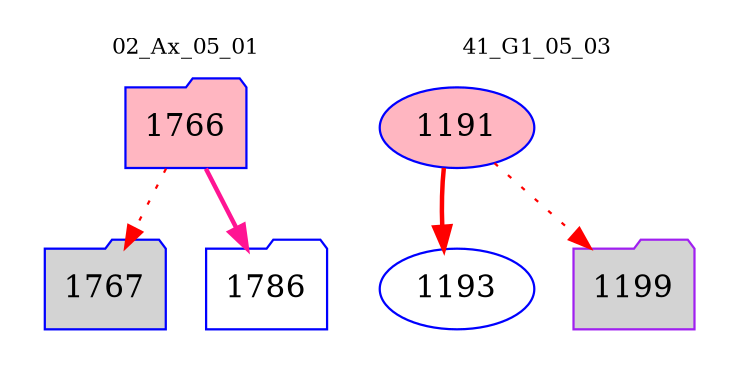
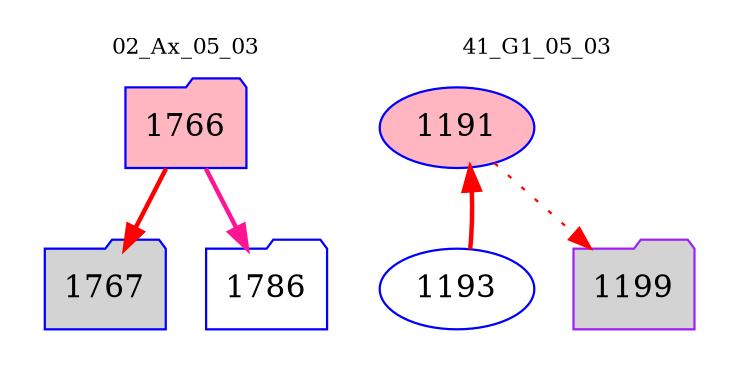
(186, 48) -> (186, 48)
(442, 197) -> (472, 220)
(151, 198) -> (151, 198)
